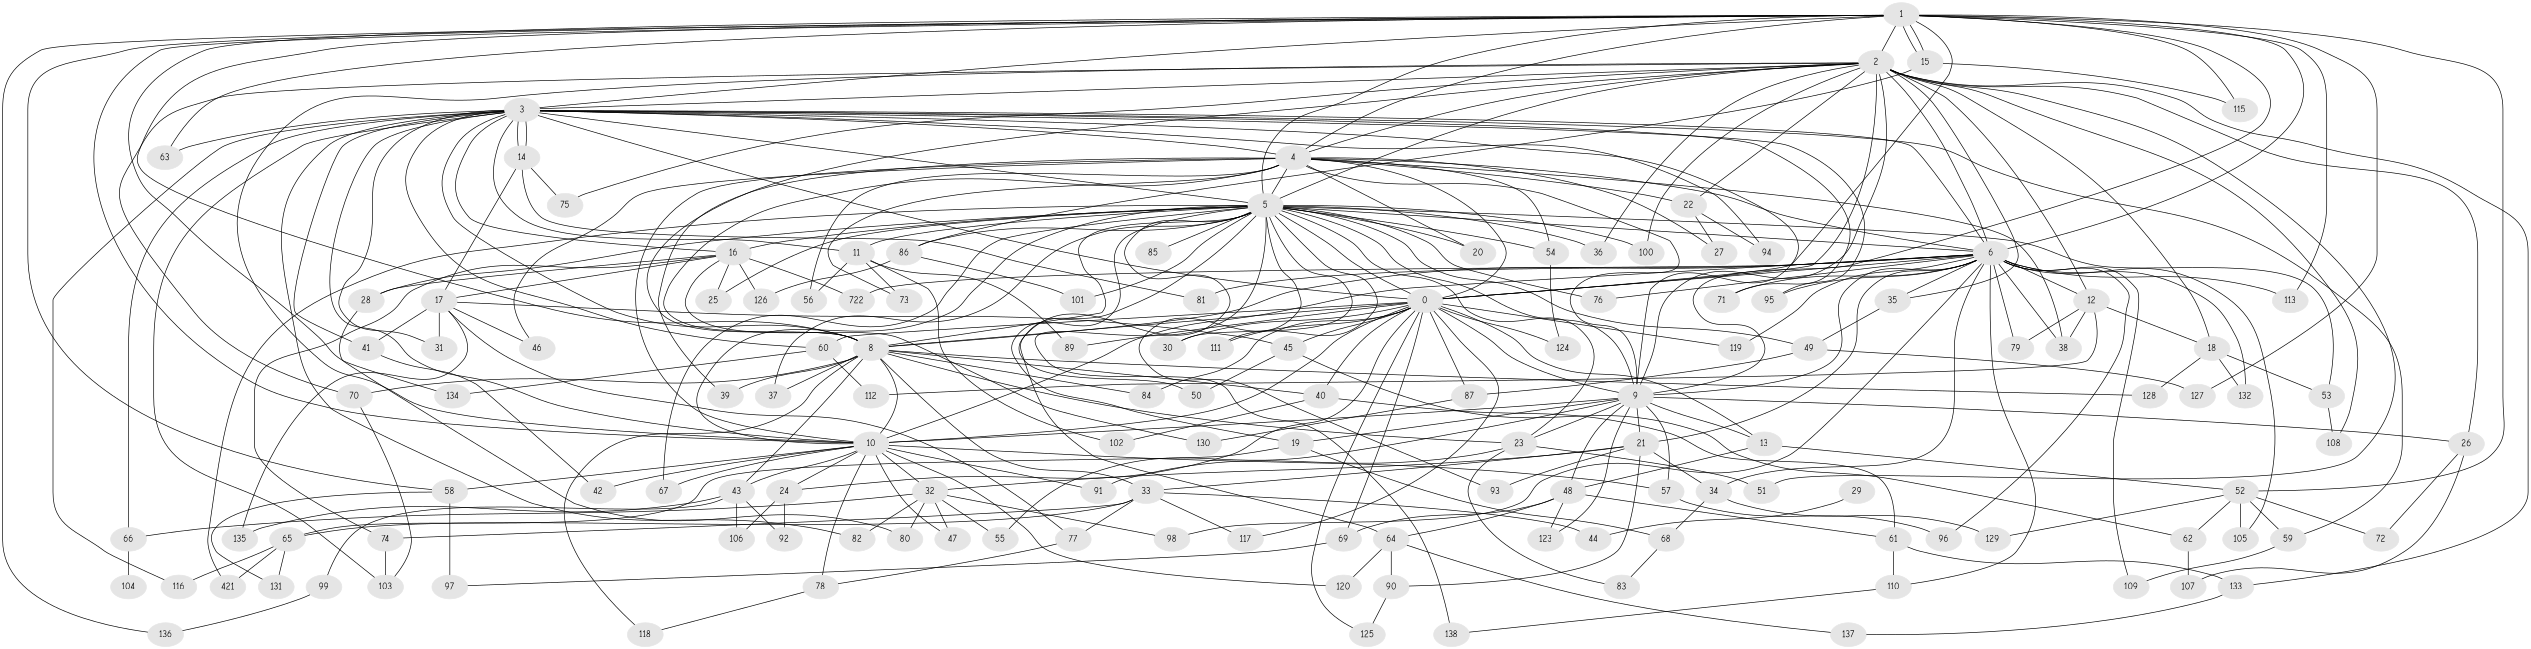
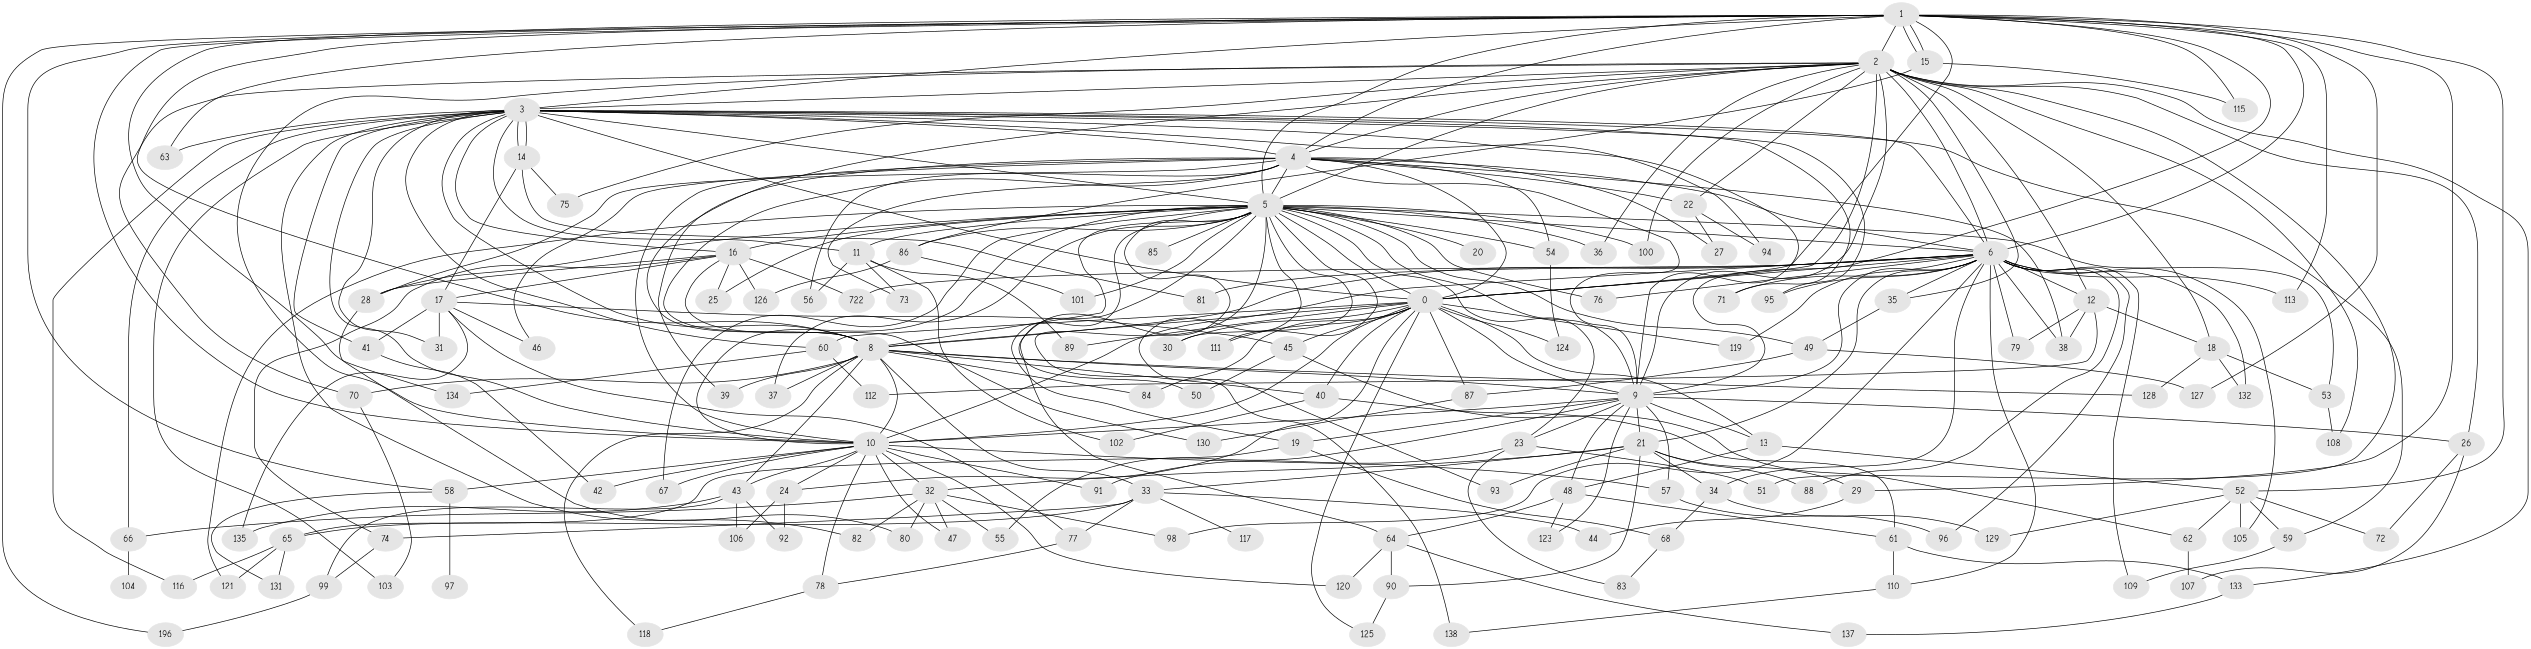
(1382, 203) -> (886, 175)
none -> (2453, 270)
(1269, 426) -> (1254, 371)
(1458, 449) -> none
none -> (1749, 467)
none -> (1809, 492)
(1344, 539) -> none
(386, 563) -> (352, 565)
(228, 587) -> (228, 587)
(166, 635) -> (166, 635)
